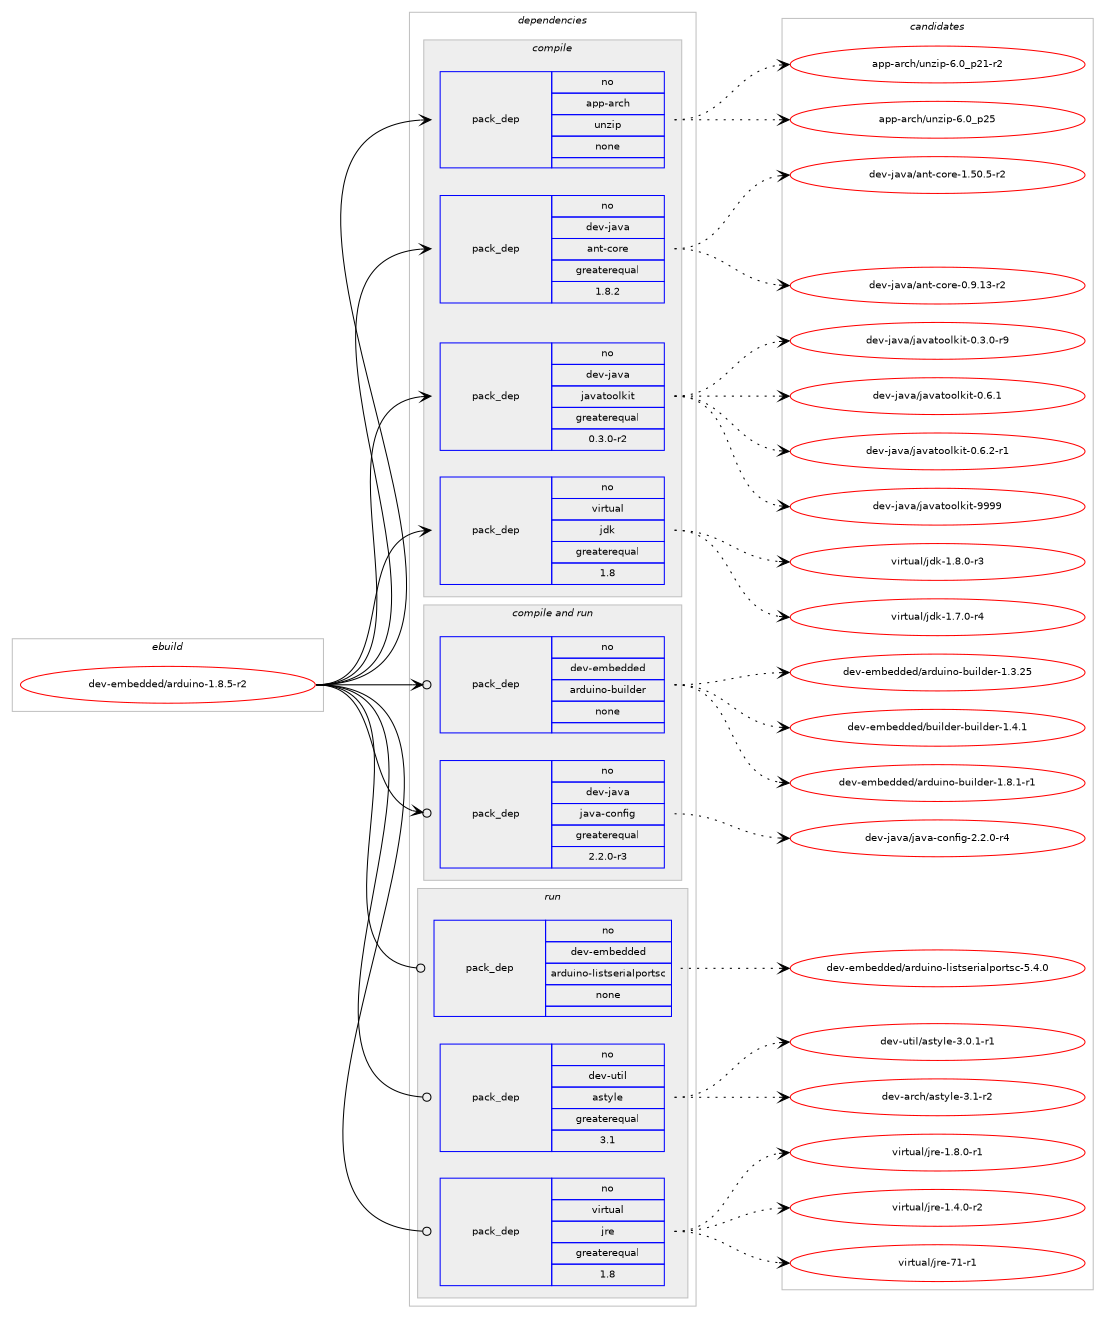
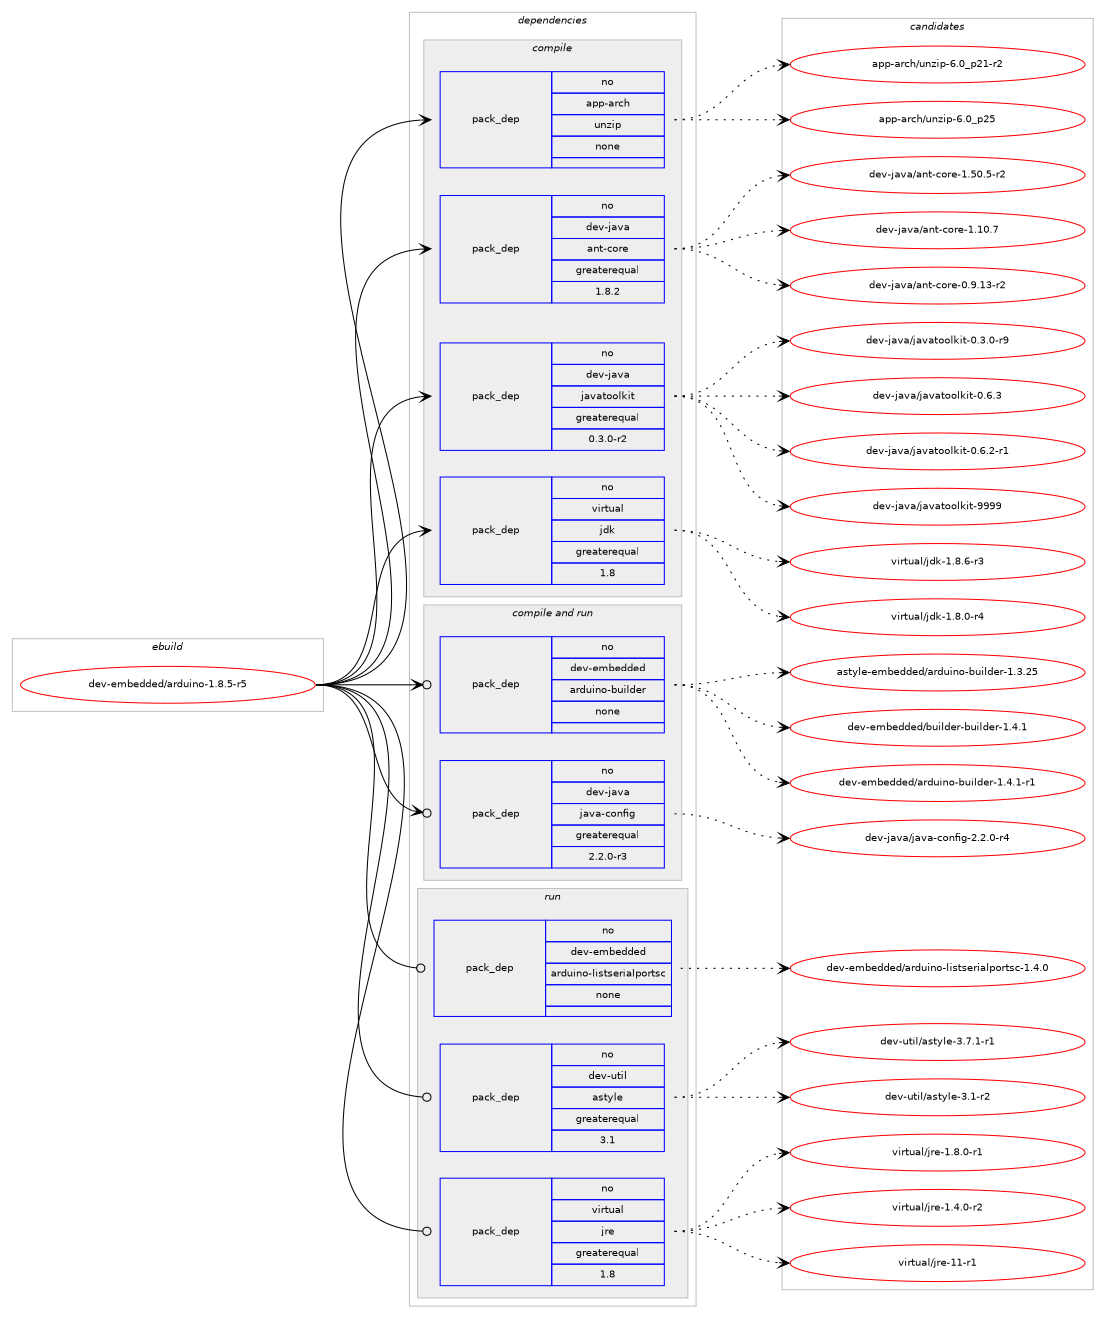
none -> (938, 230)
(938, 396) -> (938, 396)
(938, 562) -> (938, 562)
(938, 617) -> (938, 617)
(938, 673) -> (938, 673)
(168, 685) -> (168, 685)
(938, 783) -> (938, 783)
(938, 968) -> (938, 968)
(938, 1042) -> (938, 1042)
(938, 1097) -> (938, 1097)
(938, 1263) -> (938, 1263)
